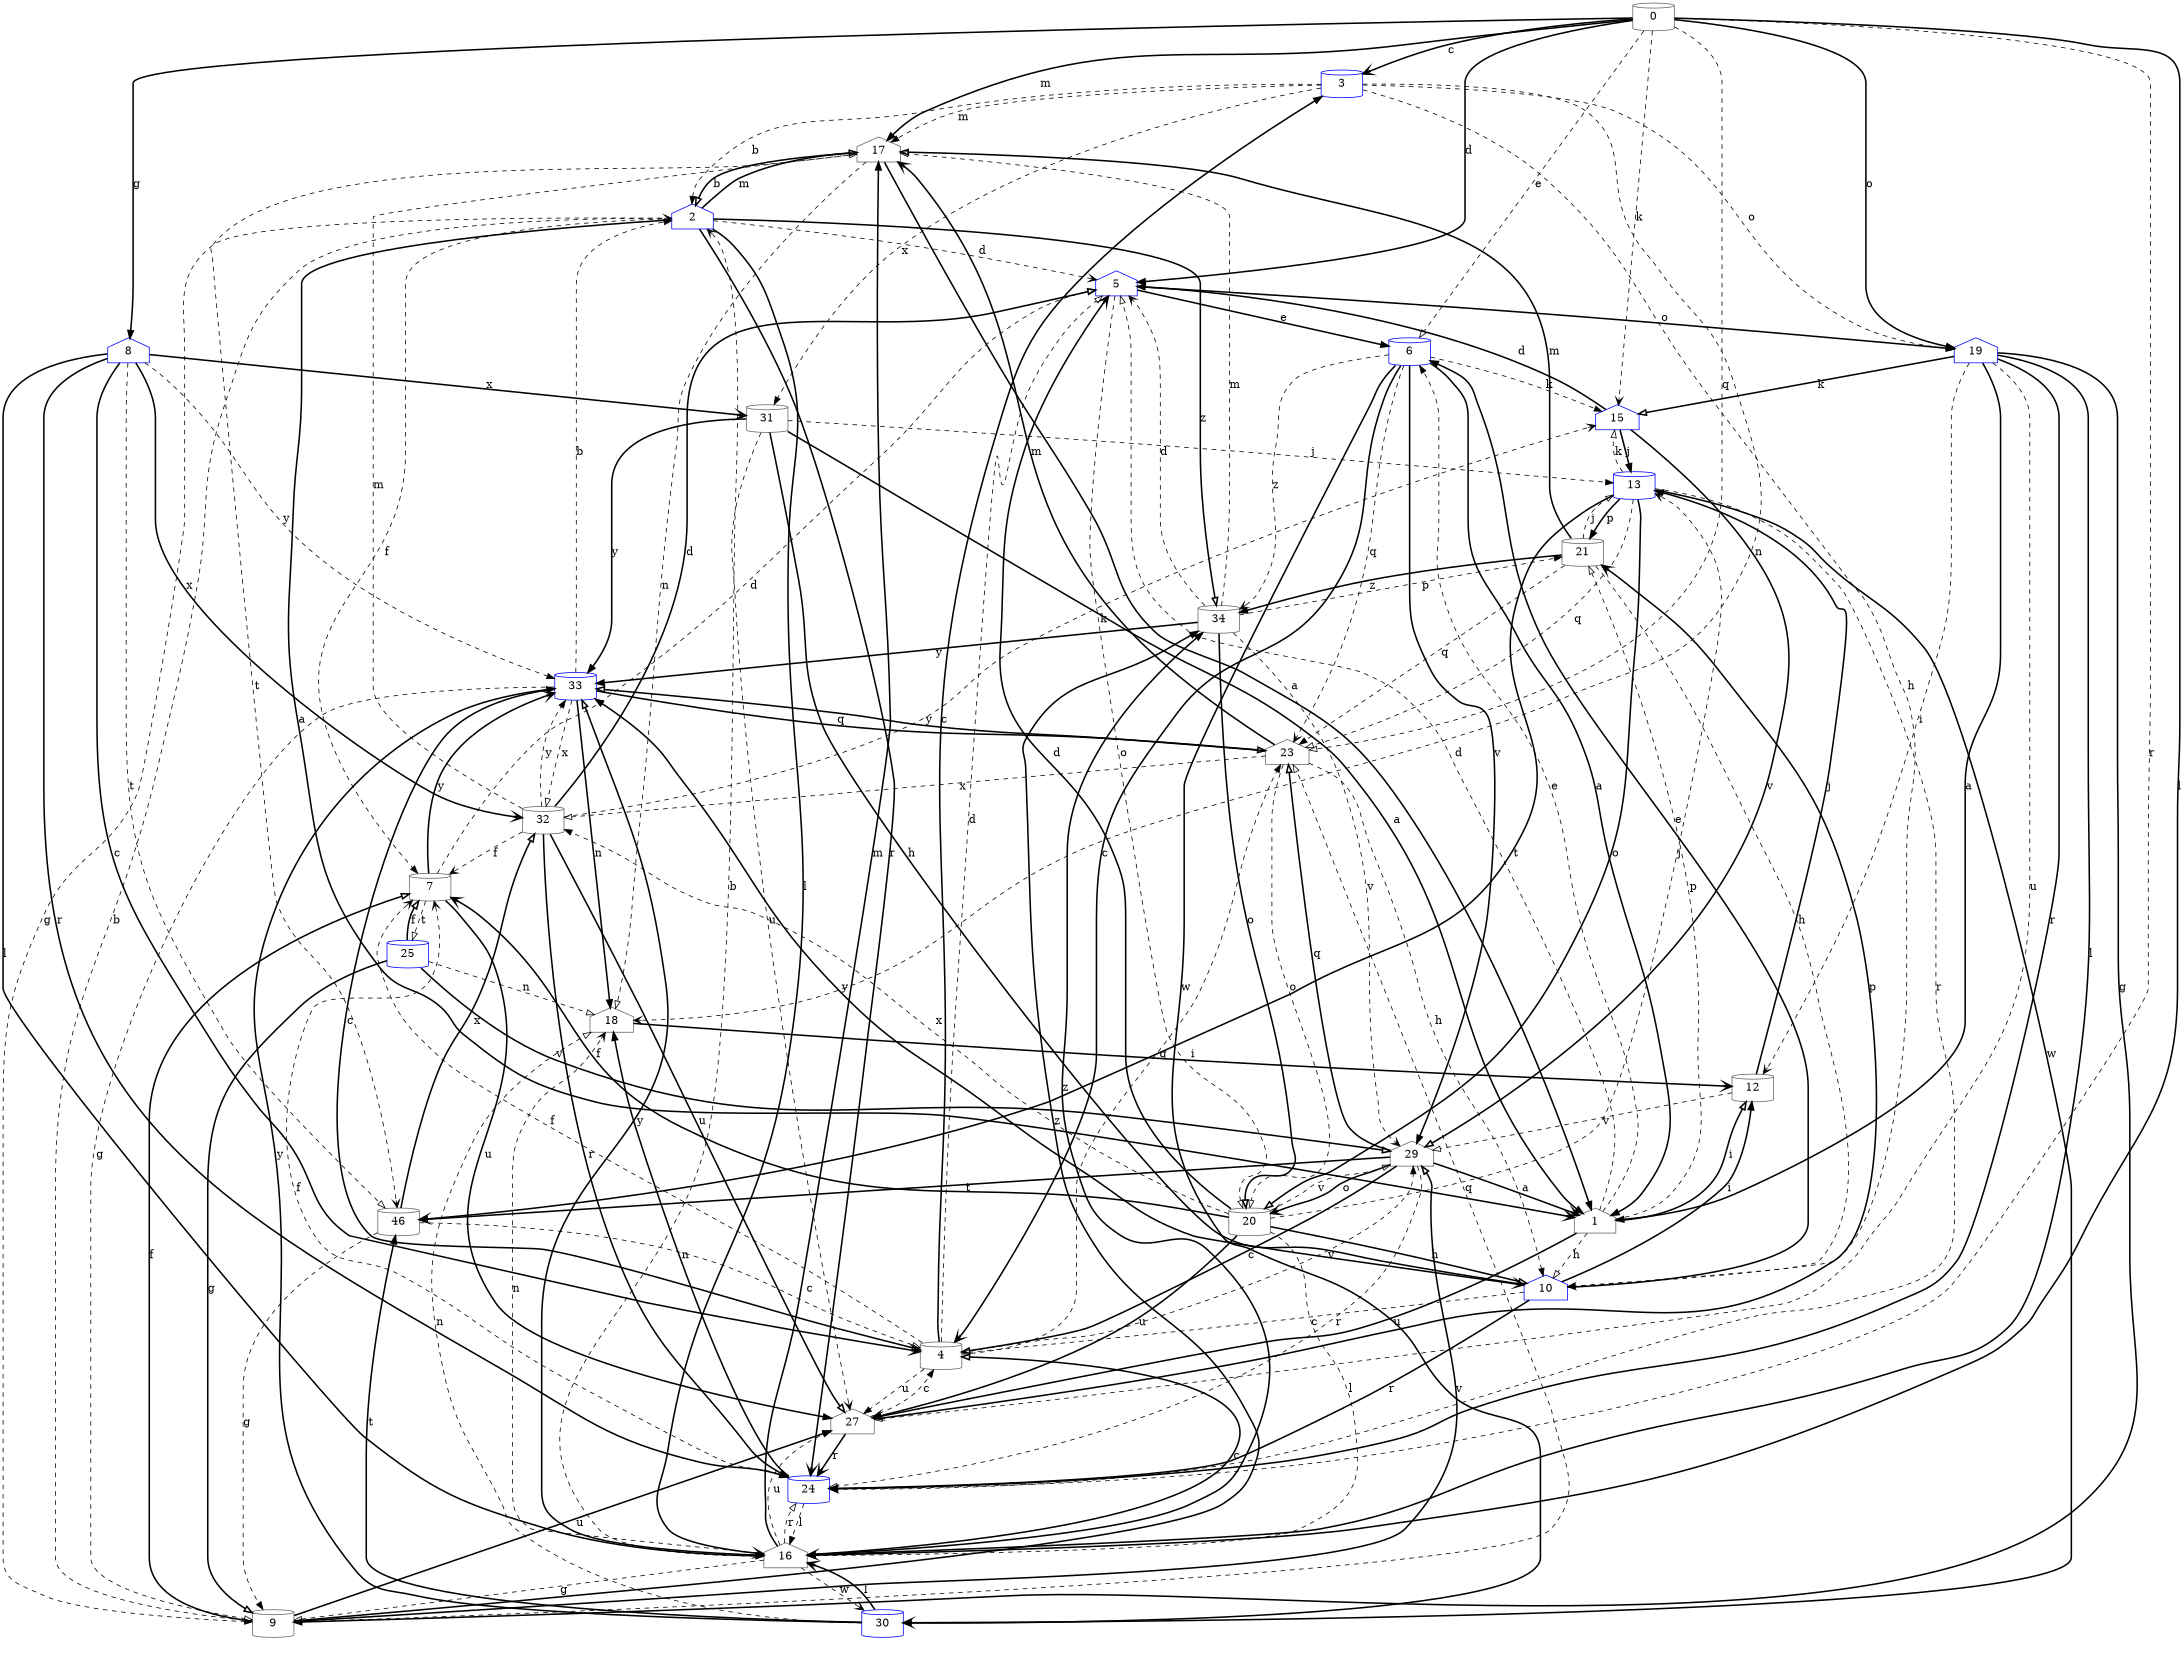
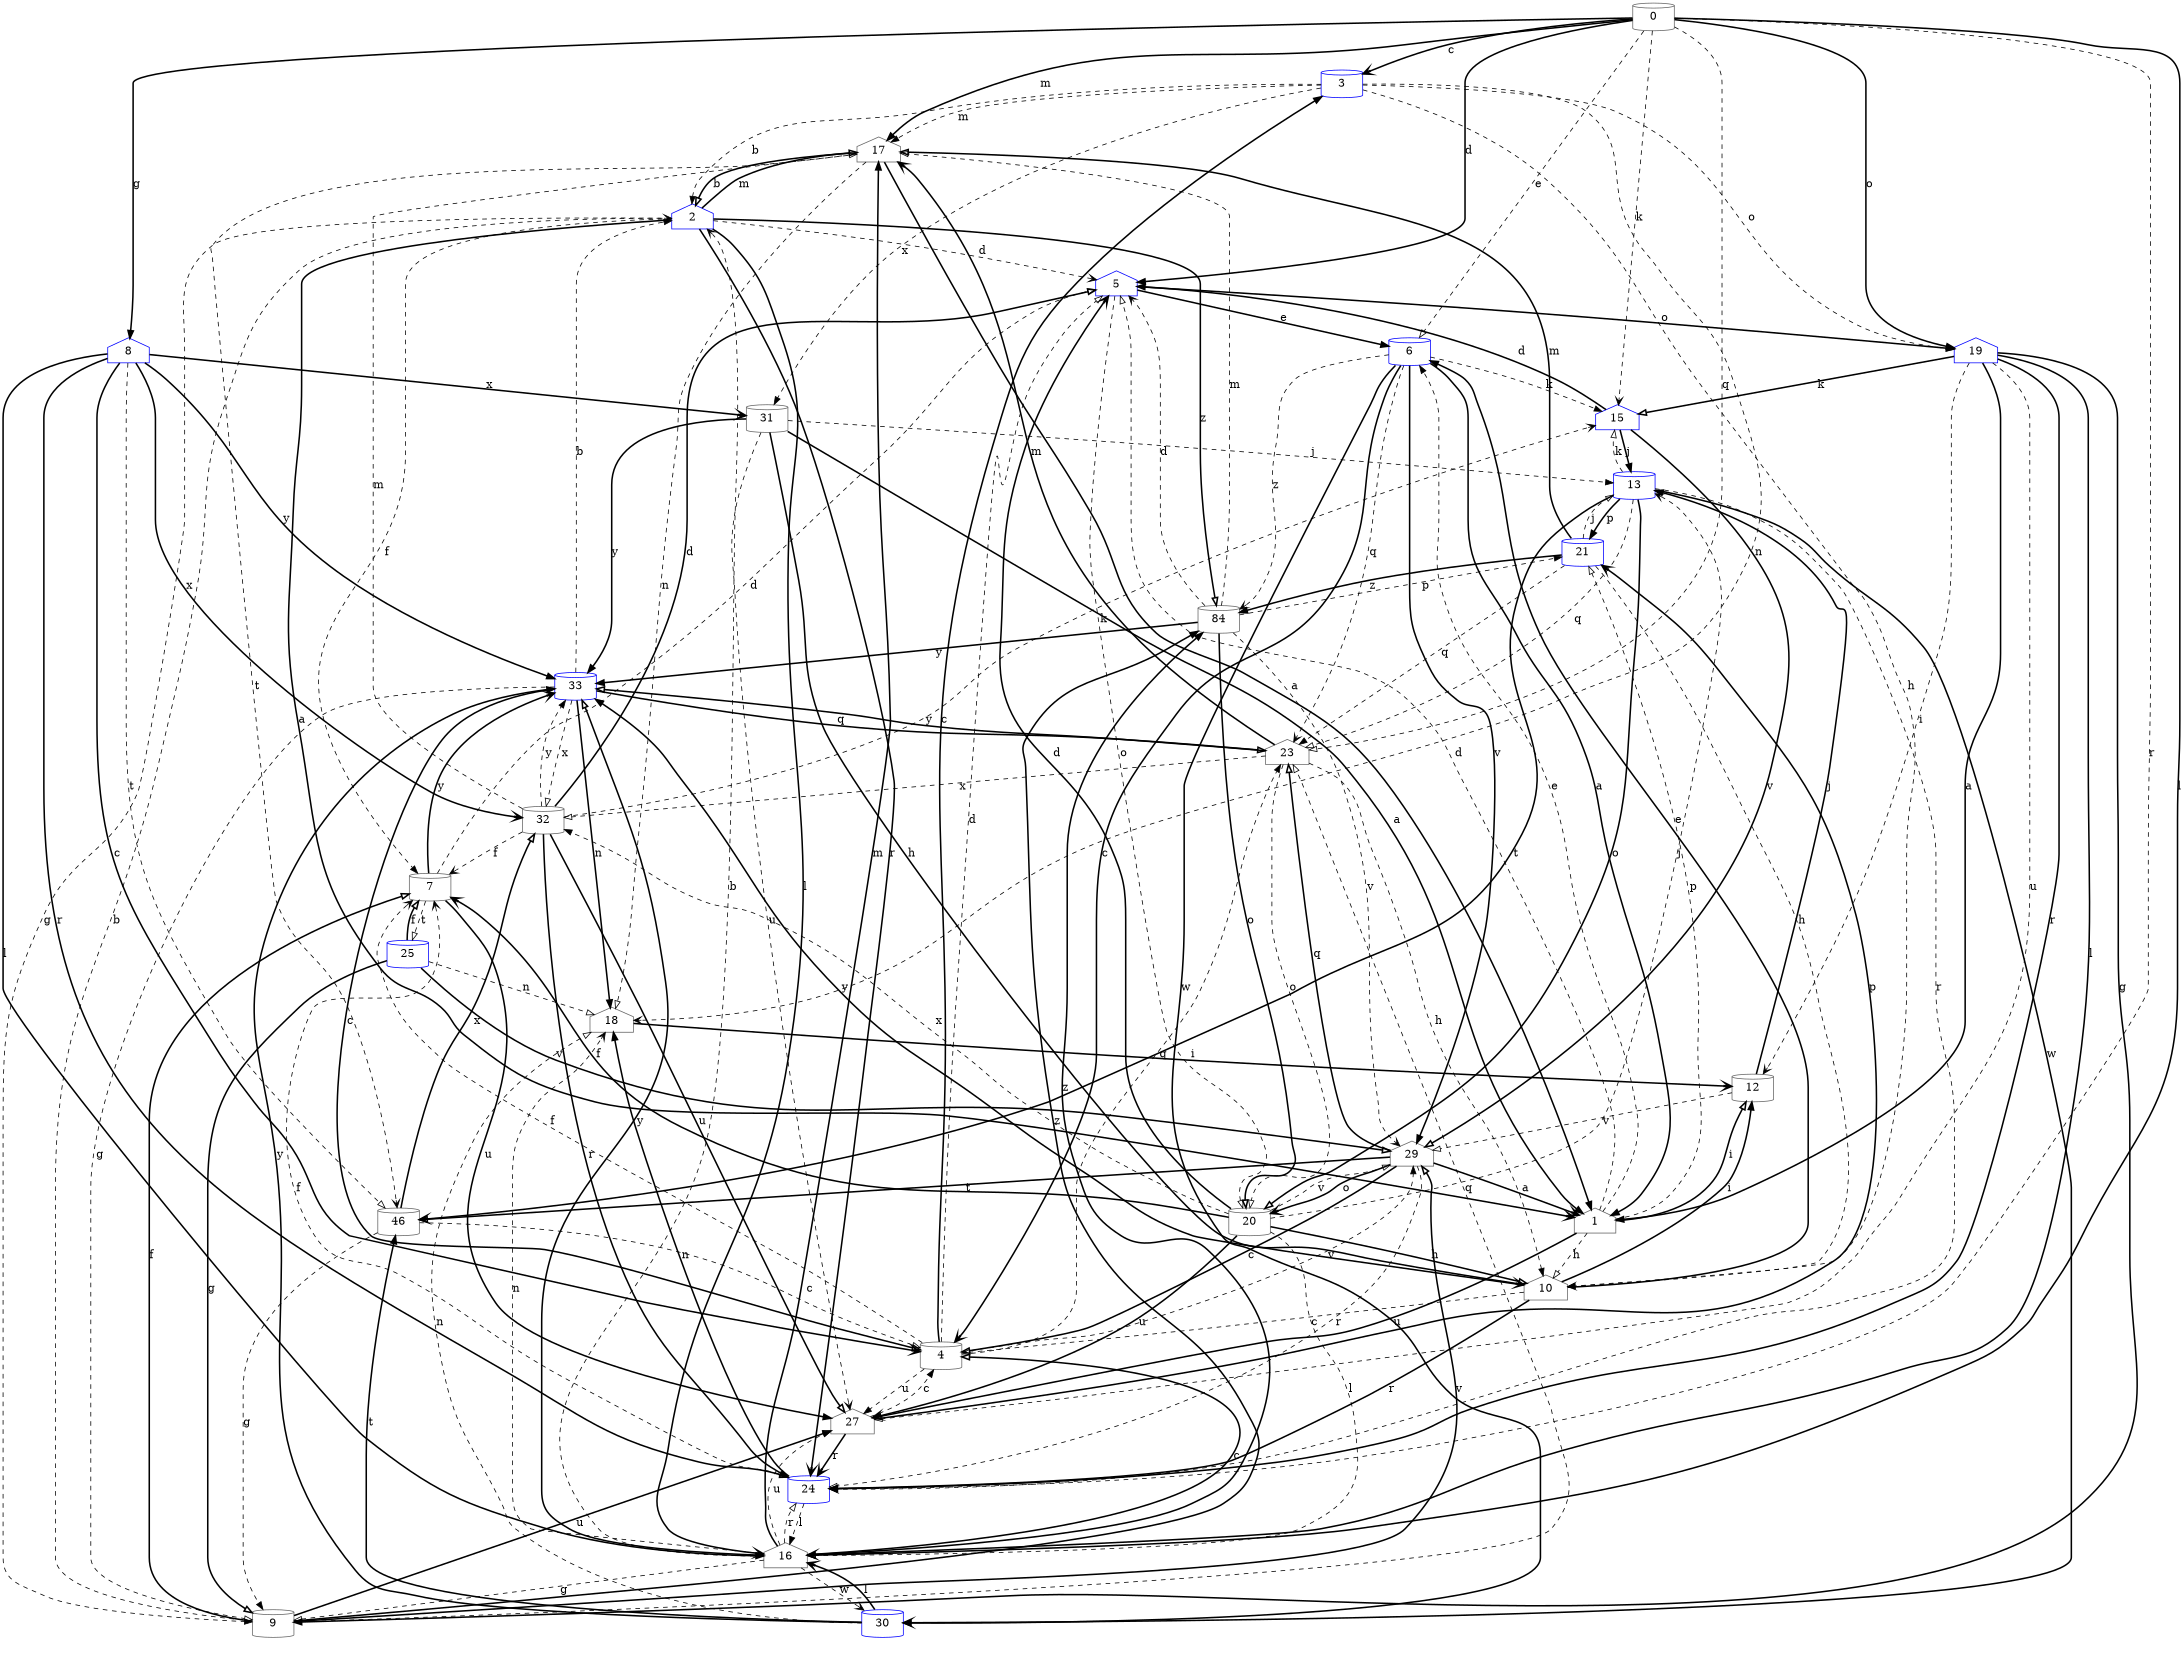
(1583, 552) -> (1583, 552)
(318, 556) -> (318, 556)
(1219, 619) -> (1219, 619)
(1546, 1289) -> (1546, 1289)
